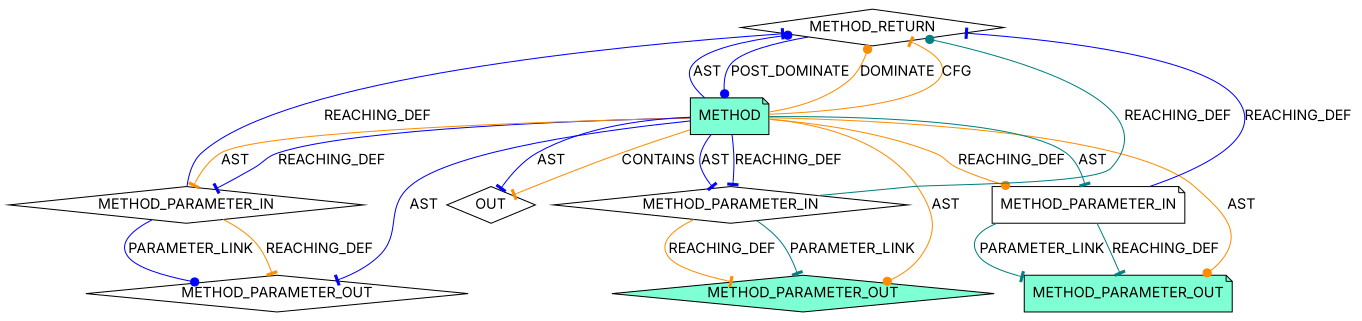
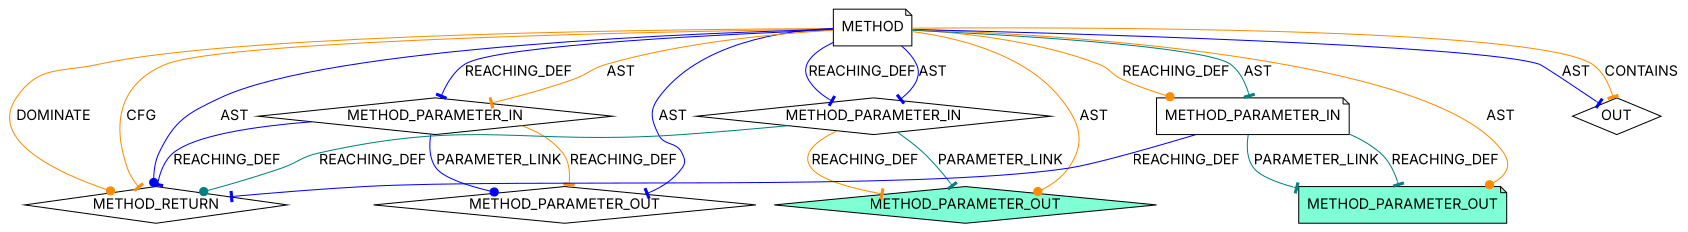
(755, 50) -> none
(730, 116) -> (873, 28)
